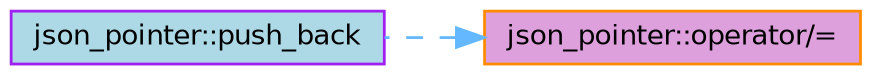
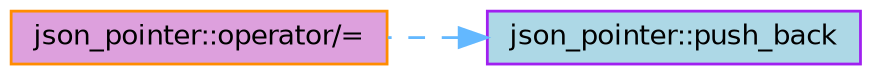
(420, 38) -> (423, 38)
